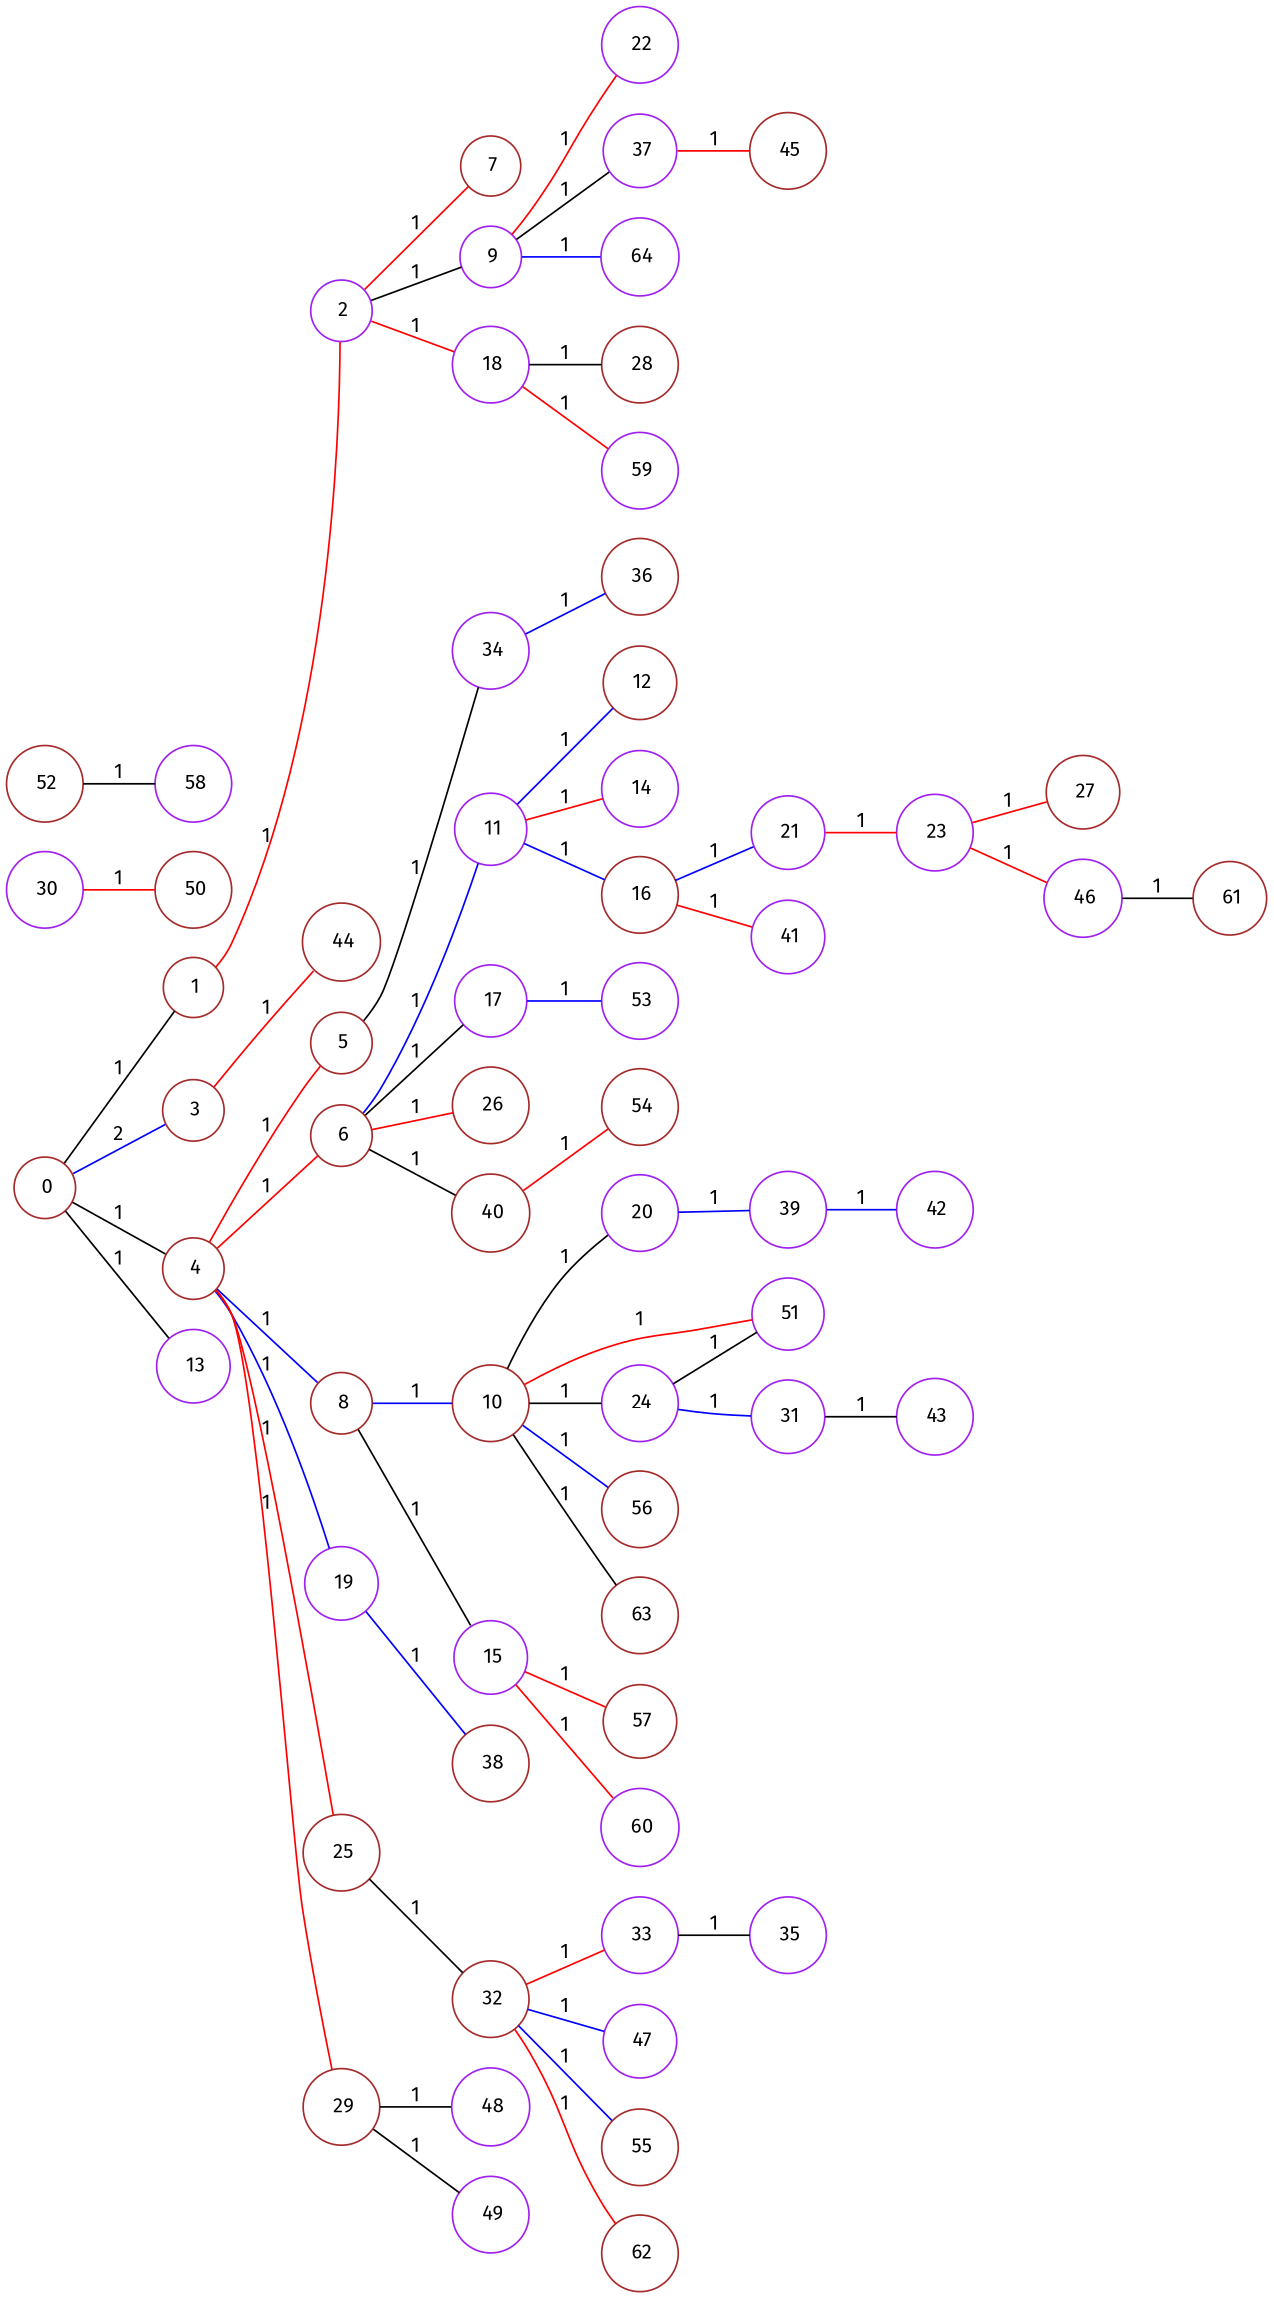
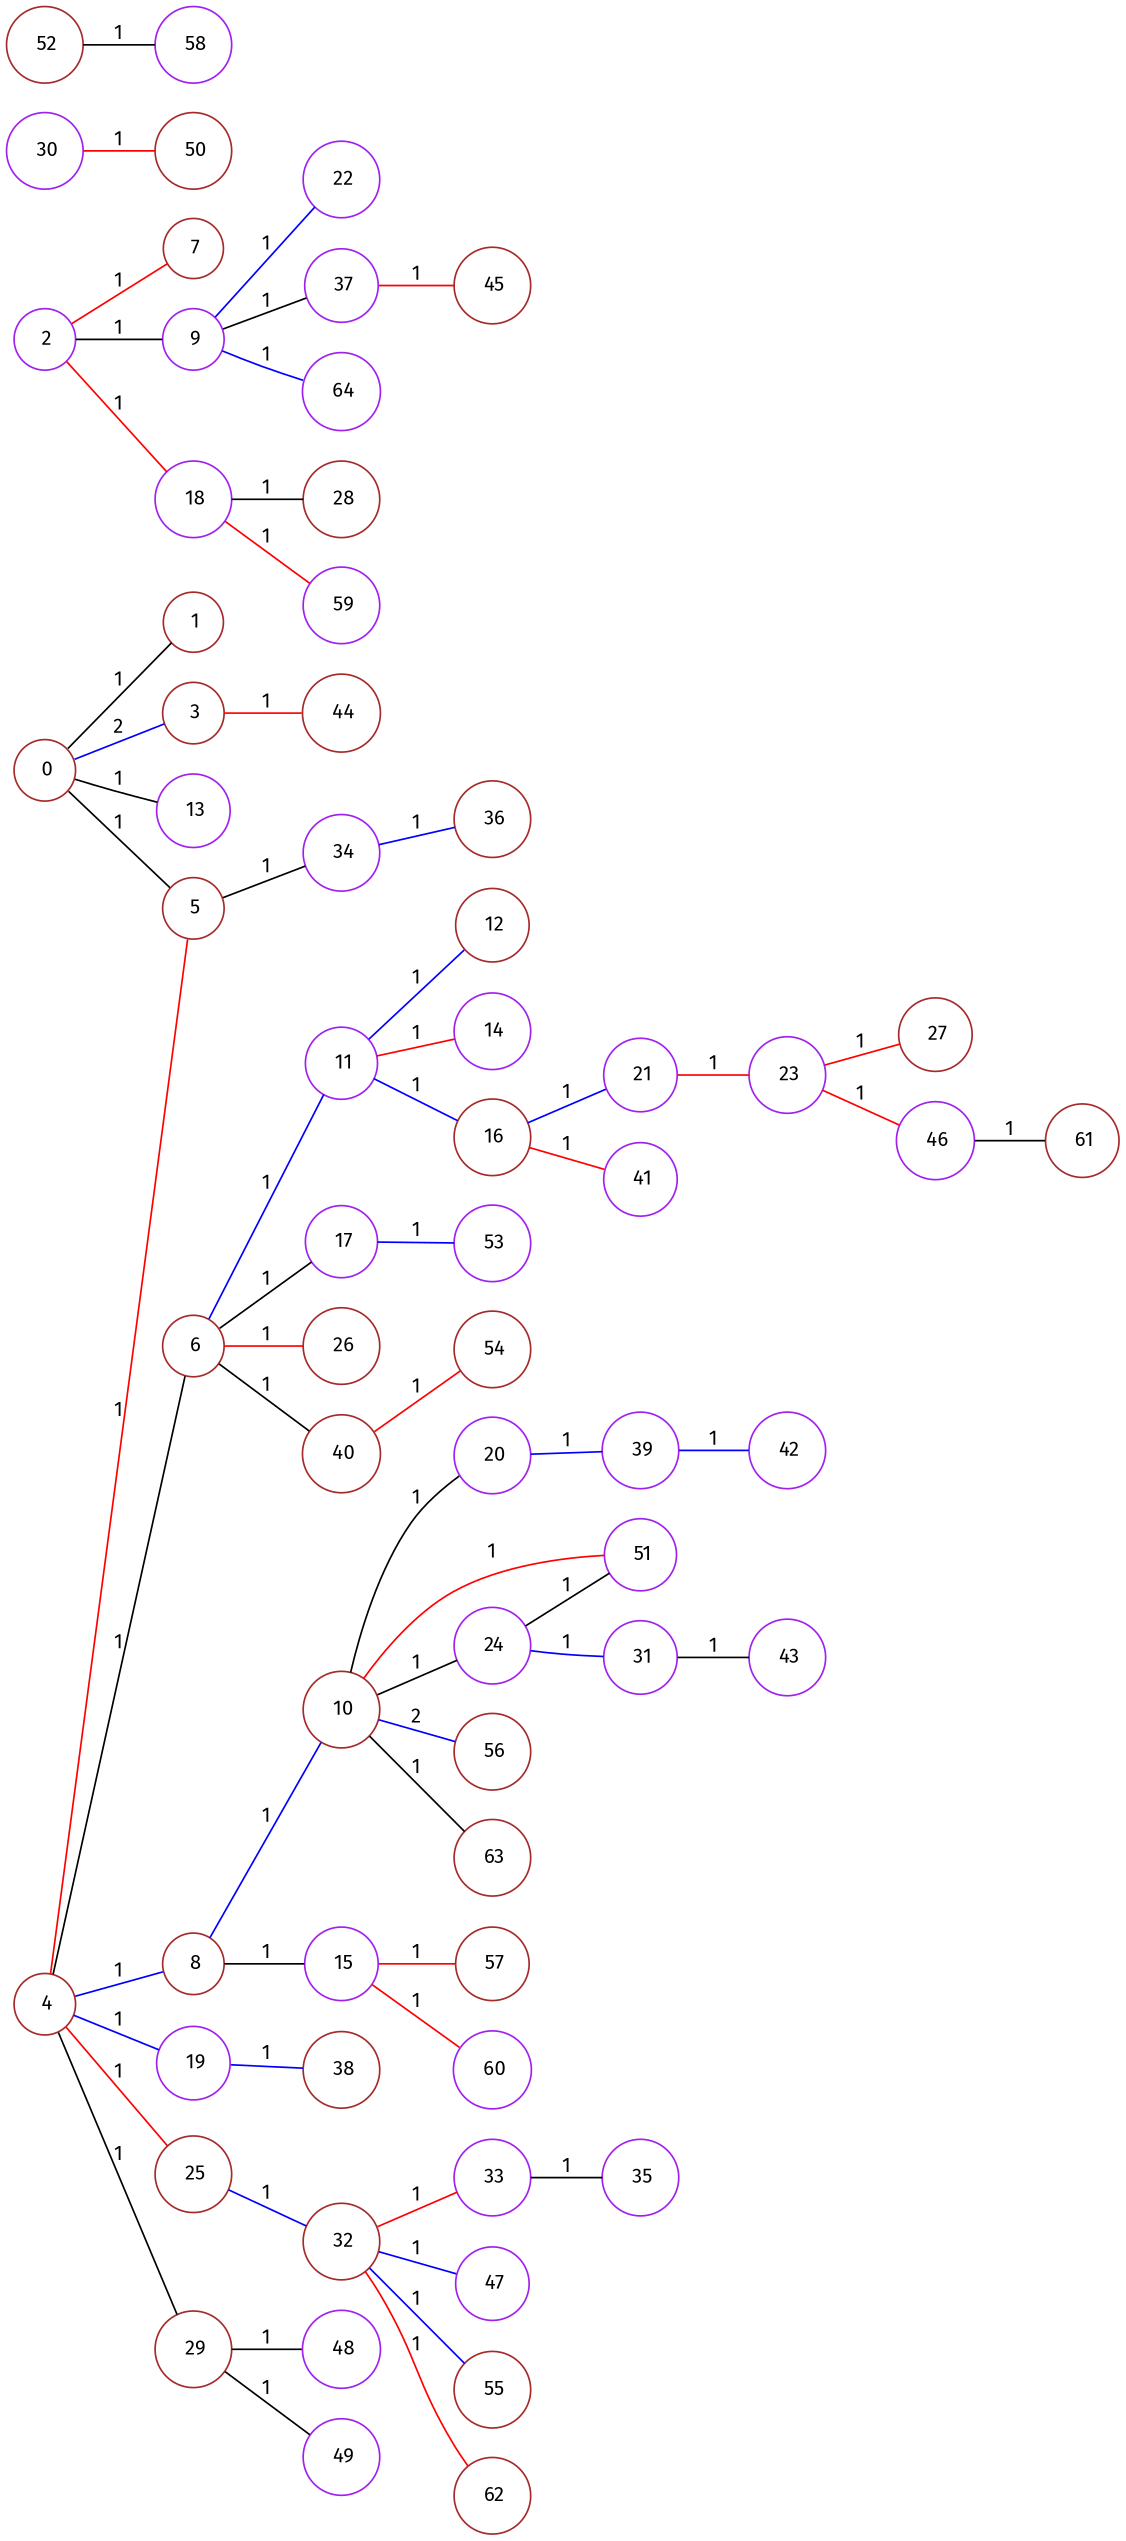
(566, 156) -> (265, 262)
(313, 663) -> none
(267, 1202) -> (119, 1675)
(119, 1228) -> (119, 840)
(565, 1441) -> (417, 1717)
(279, 1678) -> (118, 2174)
(416, 1926) -> (268, 2208)
